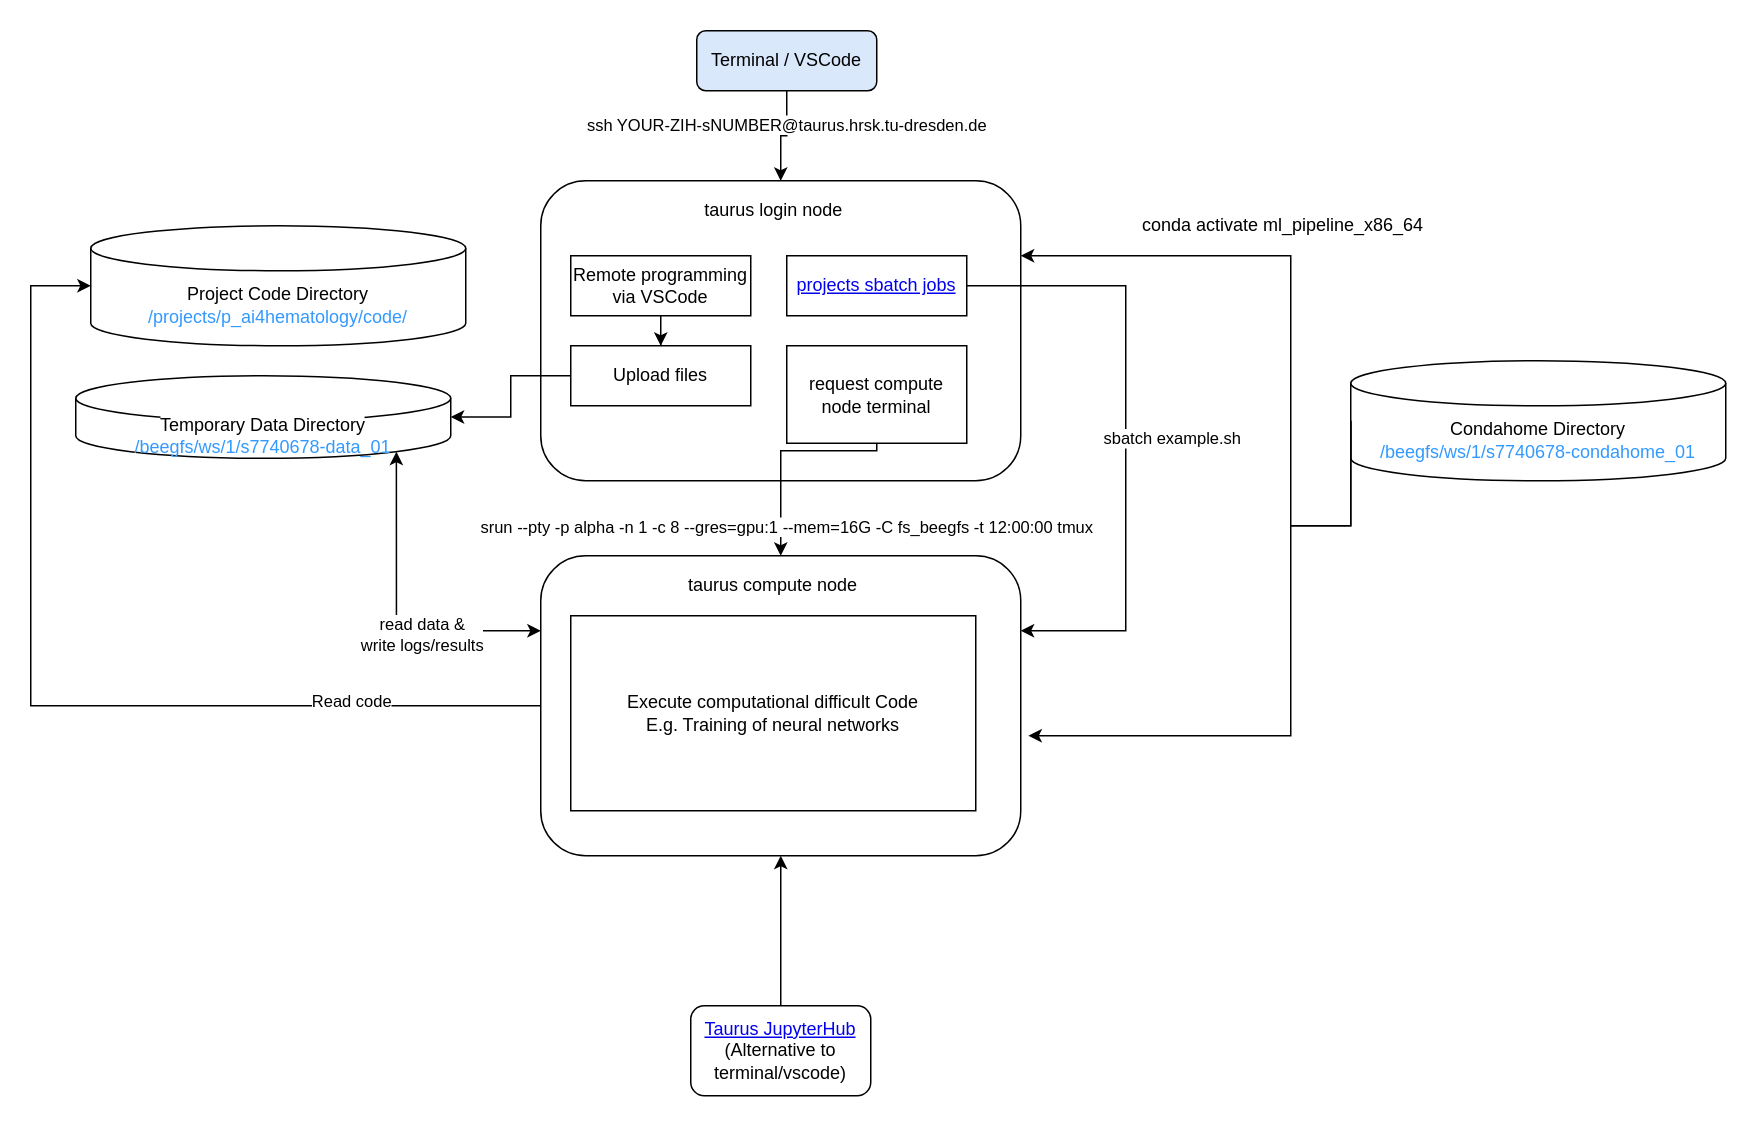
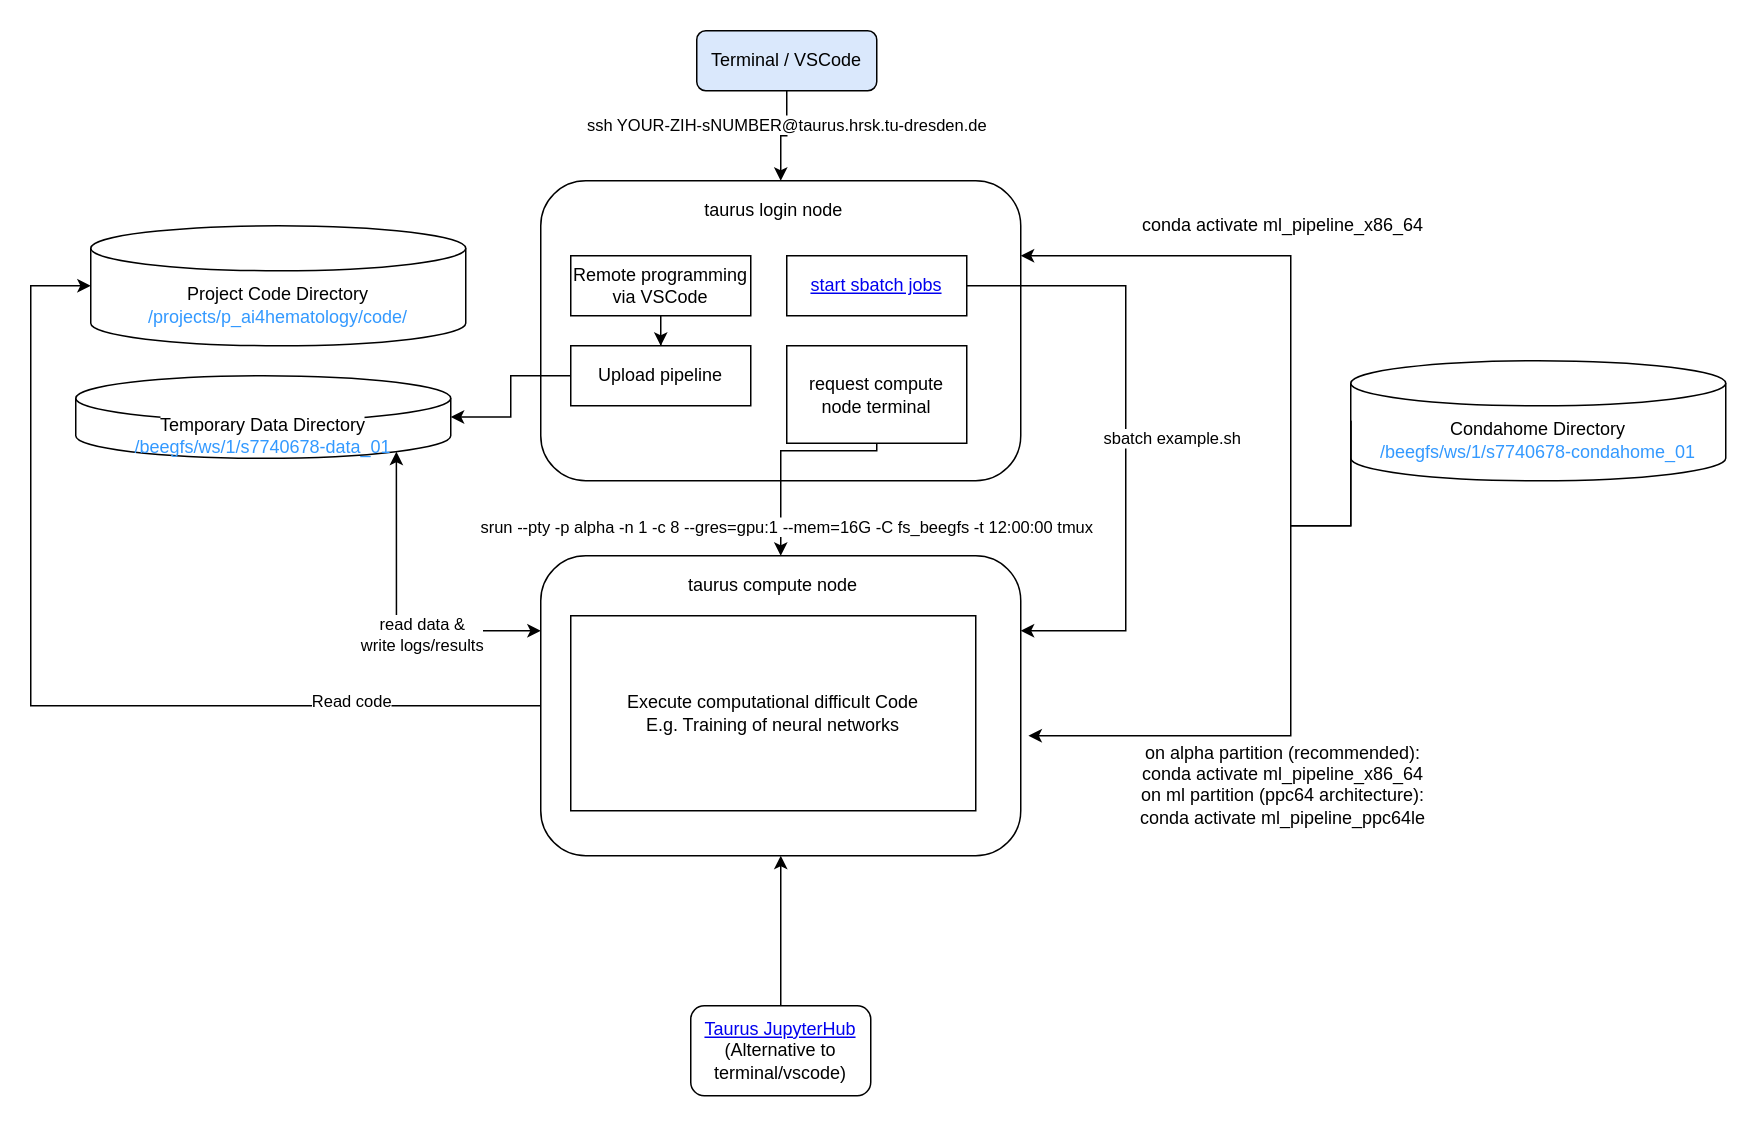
(877, 286) -> (877, 286)
(661, 376) -> (661, 376)
none -> (1283, 796)
